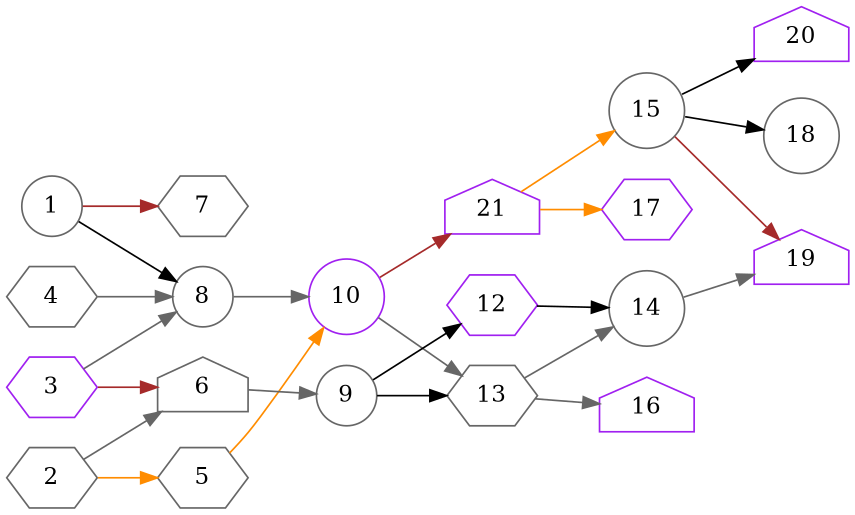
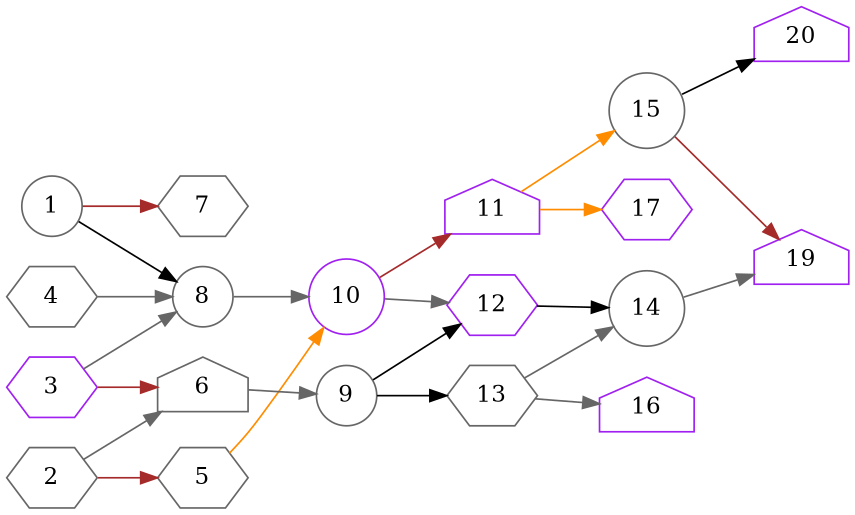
(801, 136) -> none
(492, 210) -> (492, 210)
(413, 342) -> (408, 300)
(119, 478) -> (119, 478)
